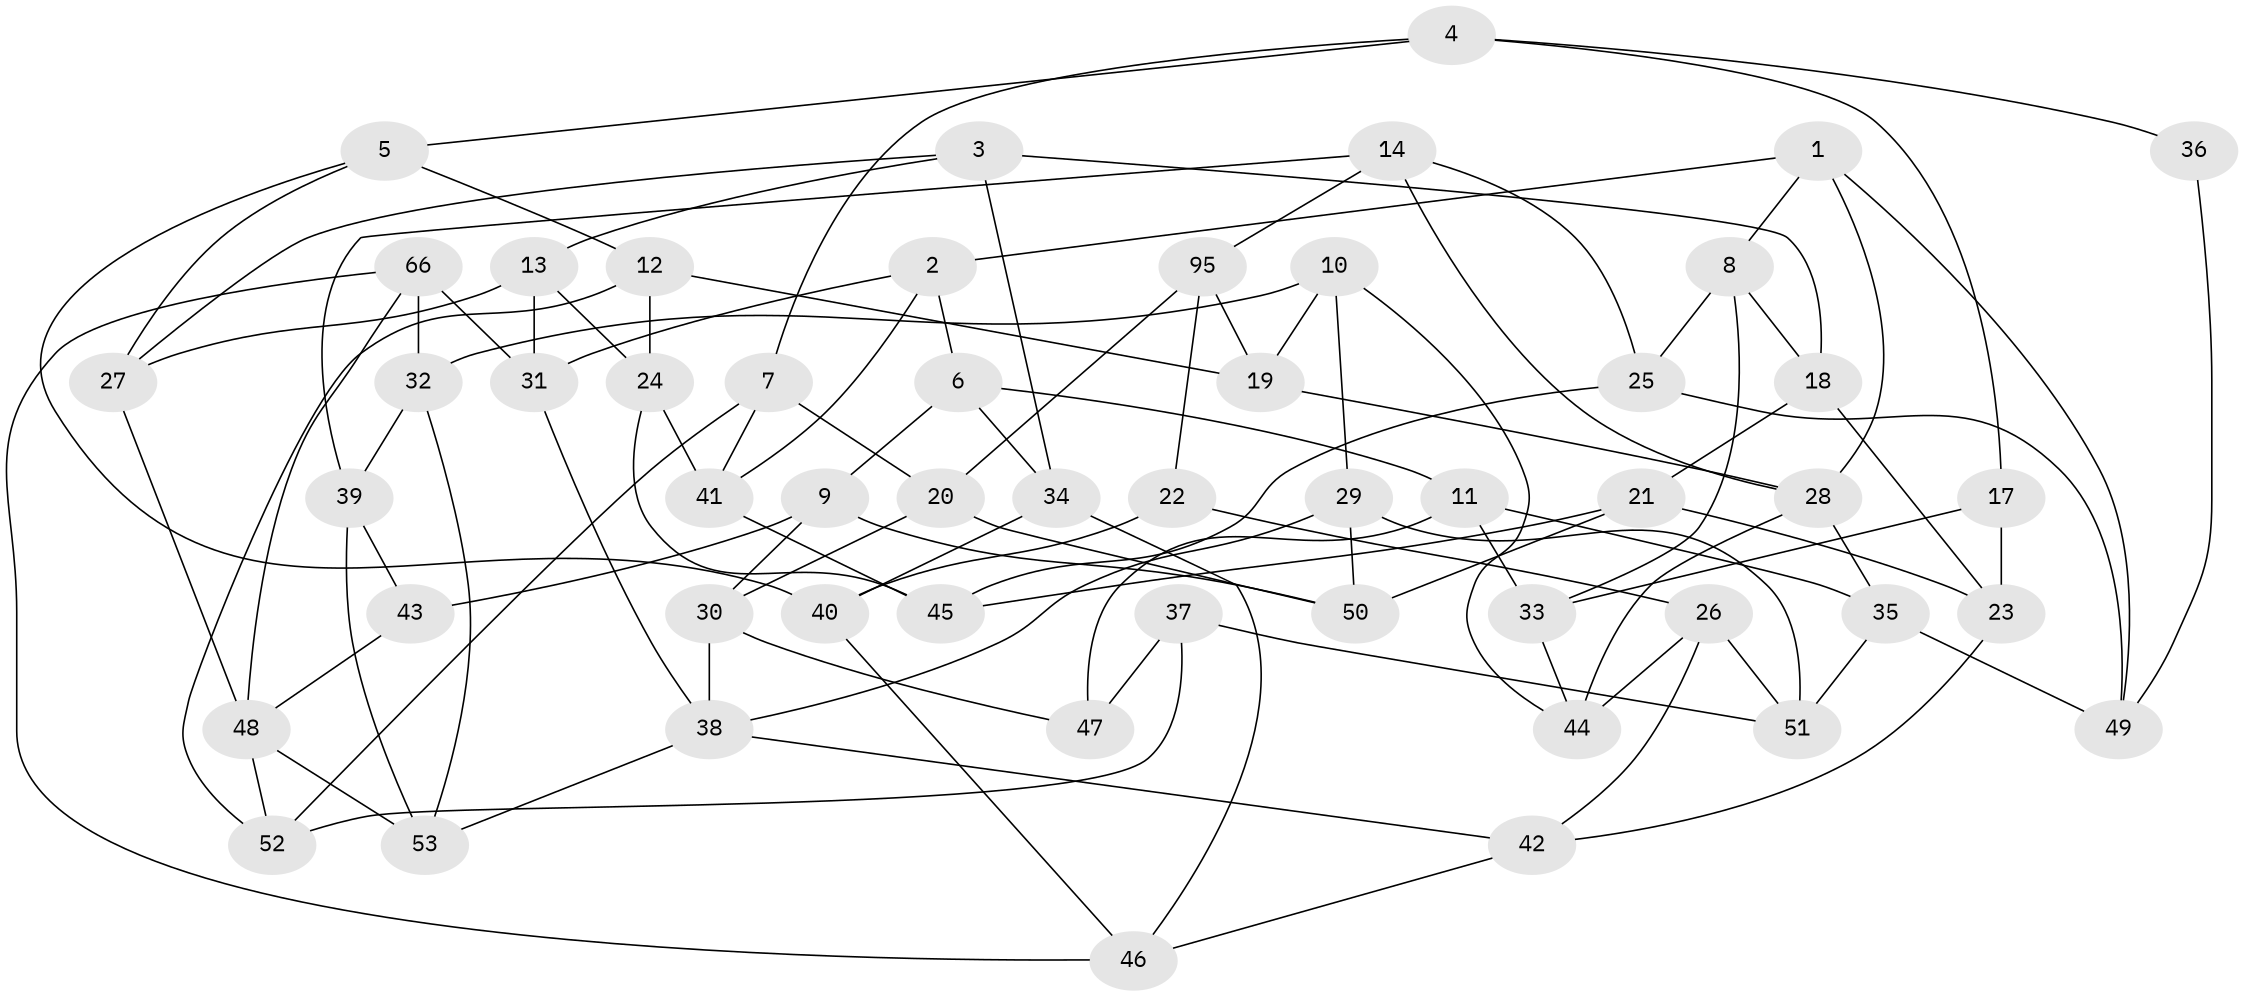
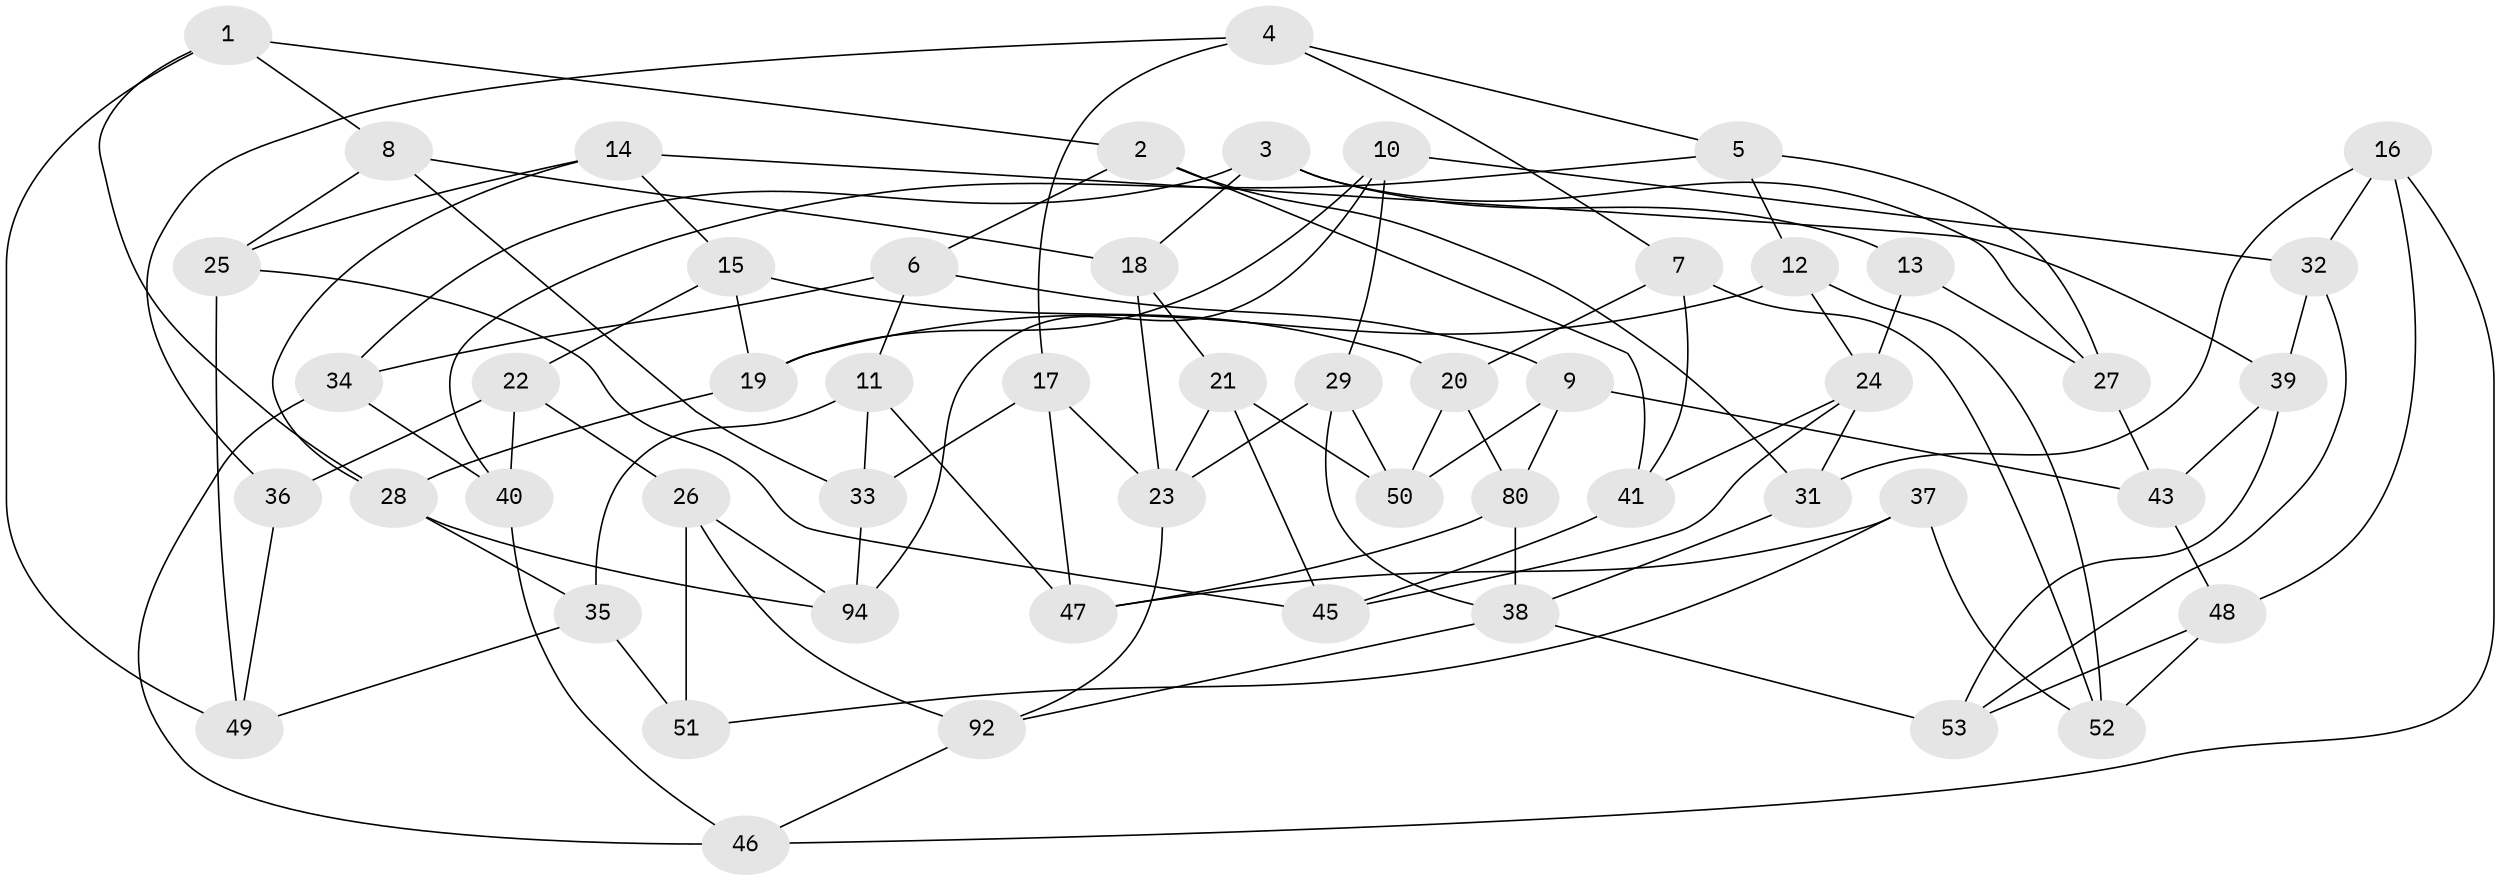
(418, 267) -> (2388, 151)
(1203, 267) -> (731, 267)
(534, 325) -> (1836, 445)
none -> (397, 440)
none -> (1060, 498)
(1642, 530) -> (1259, 435)
(180, 556) -> (2135, 441)
(709, 614) -> (1515, 498)
(1577, 730) -> (855, 614)
(1532, 845) -> (982, 730)
